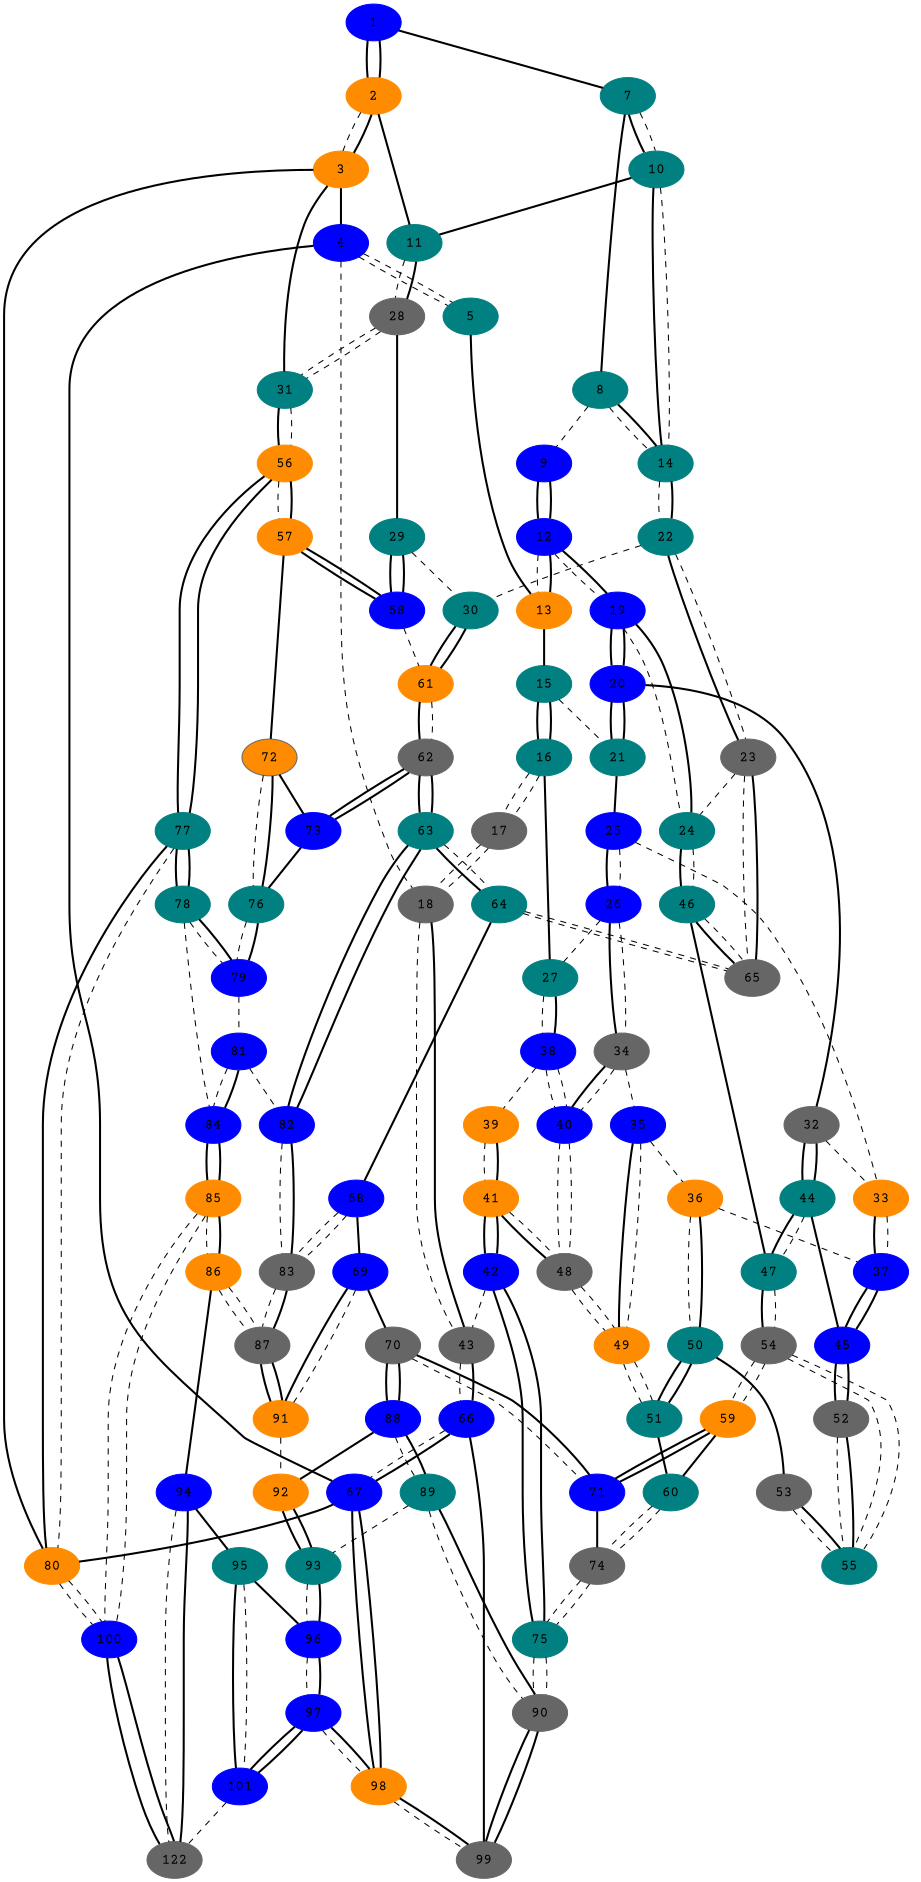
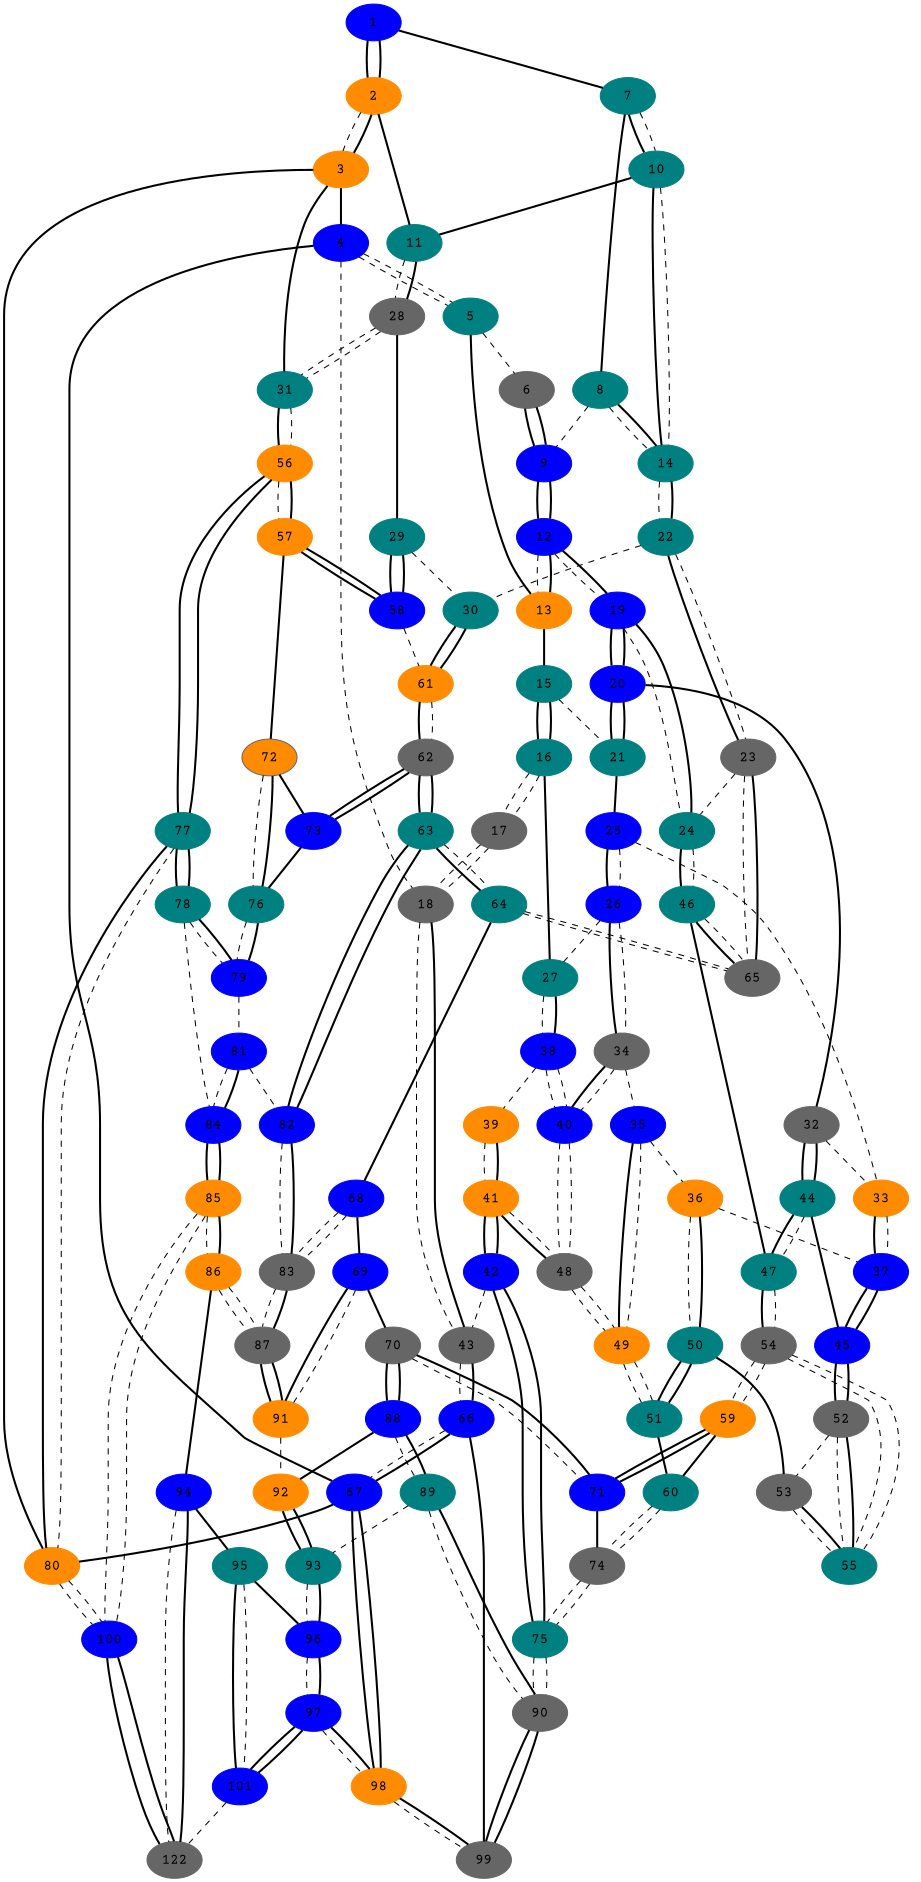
none -> (527, 390)
none -> (813, 1456)
